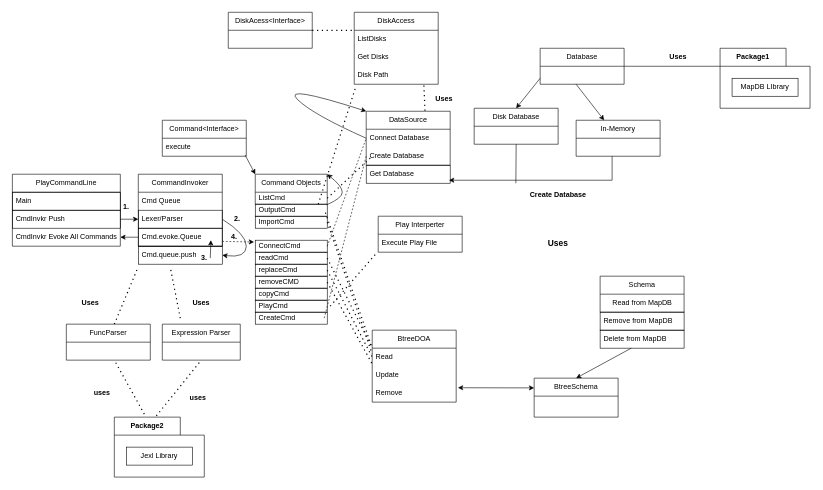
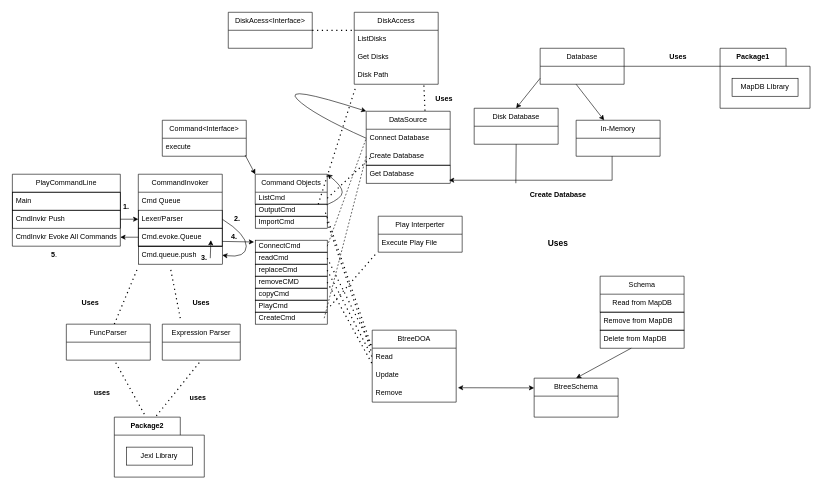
(236, 242) -> (236, 242)
none -> (54, 255)
